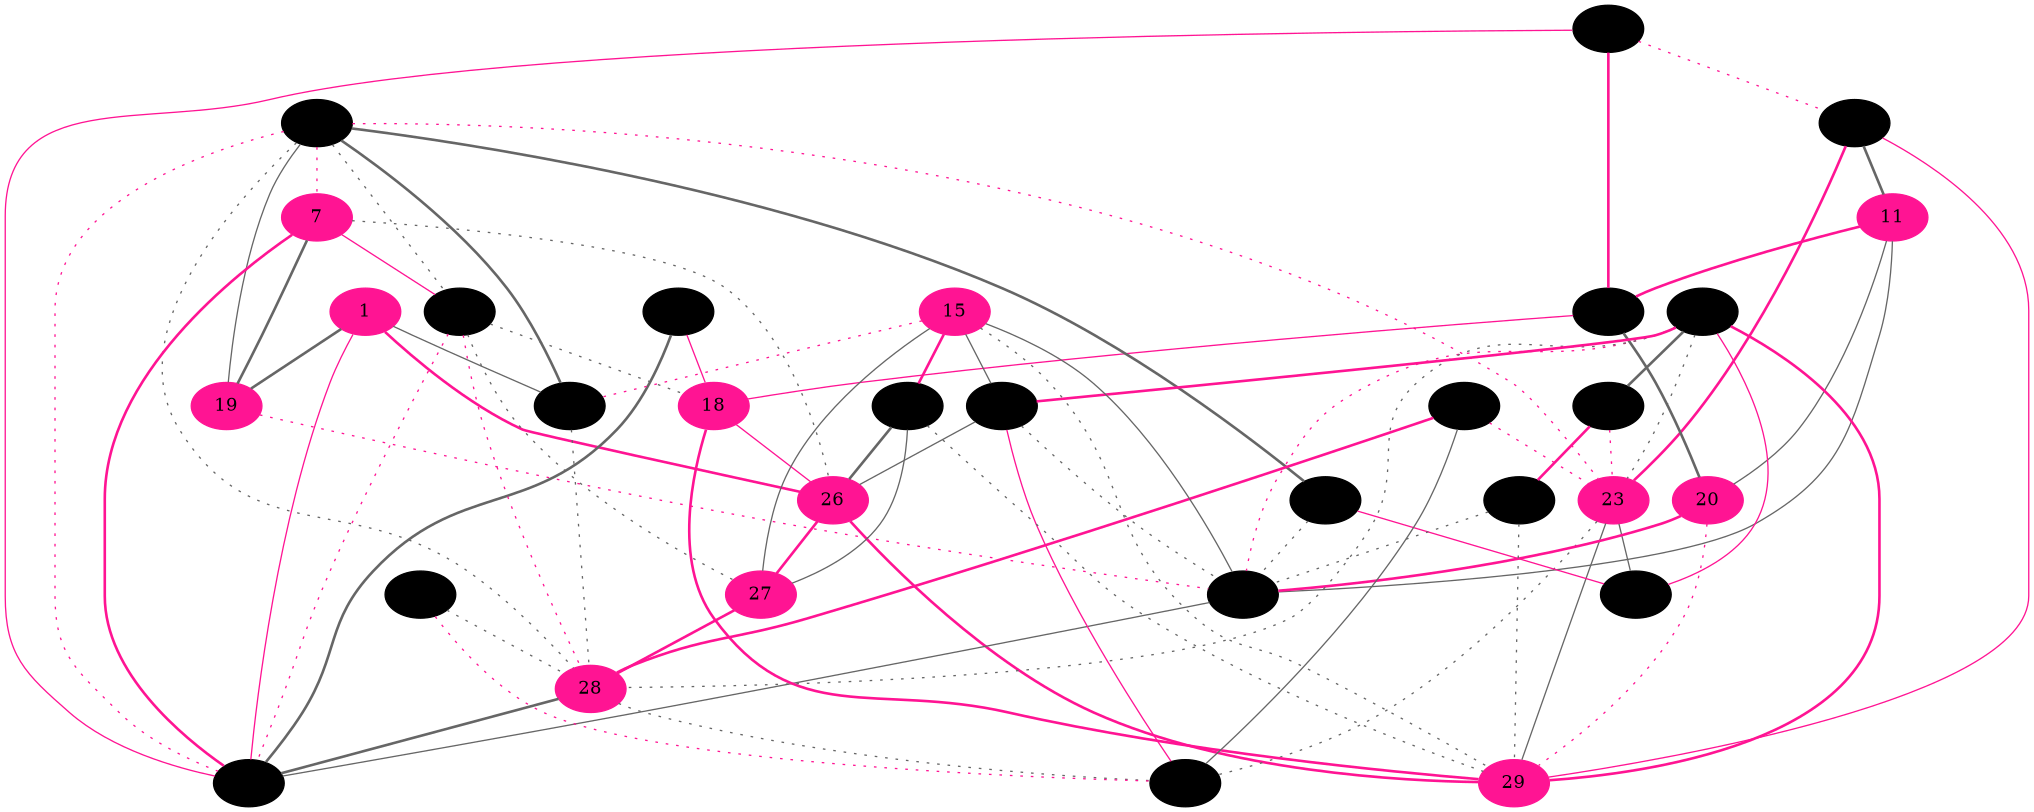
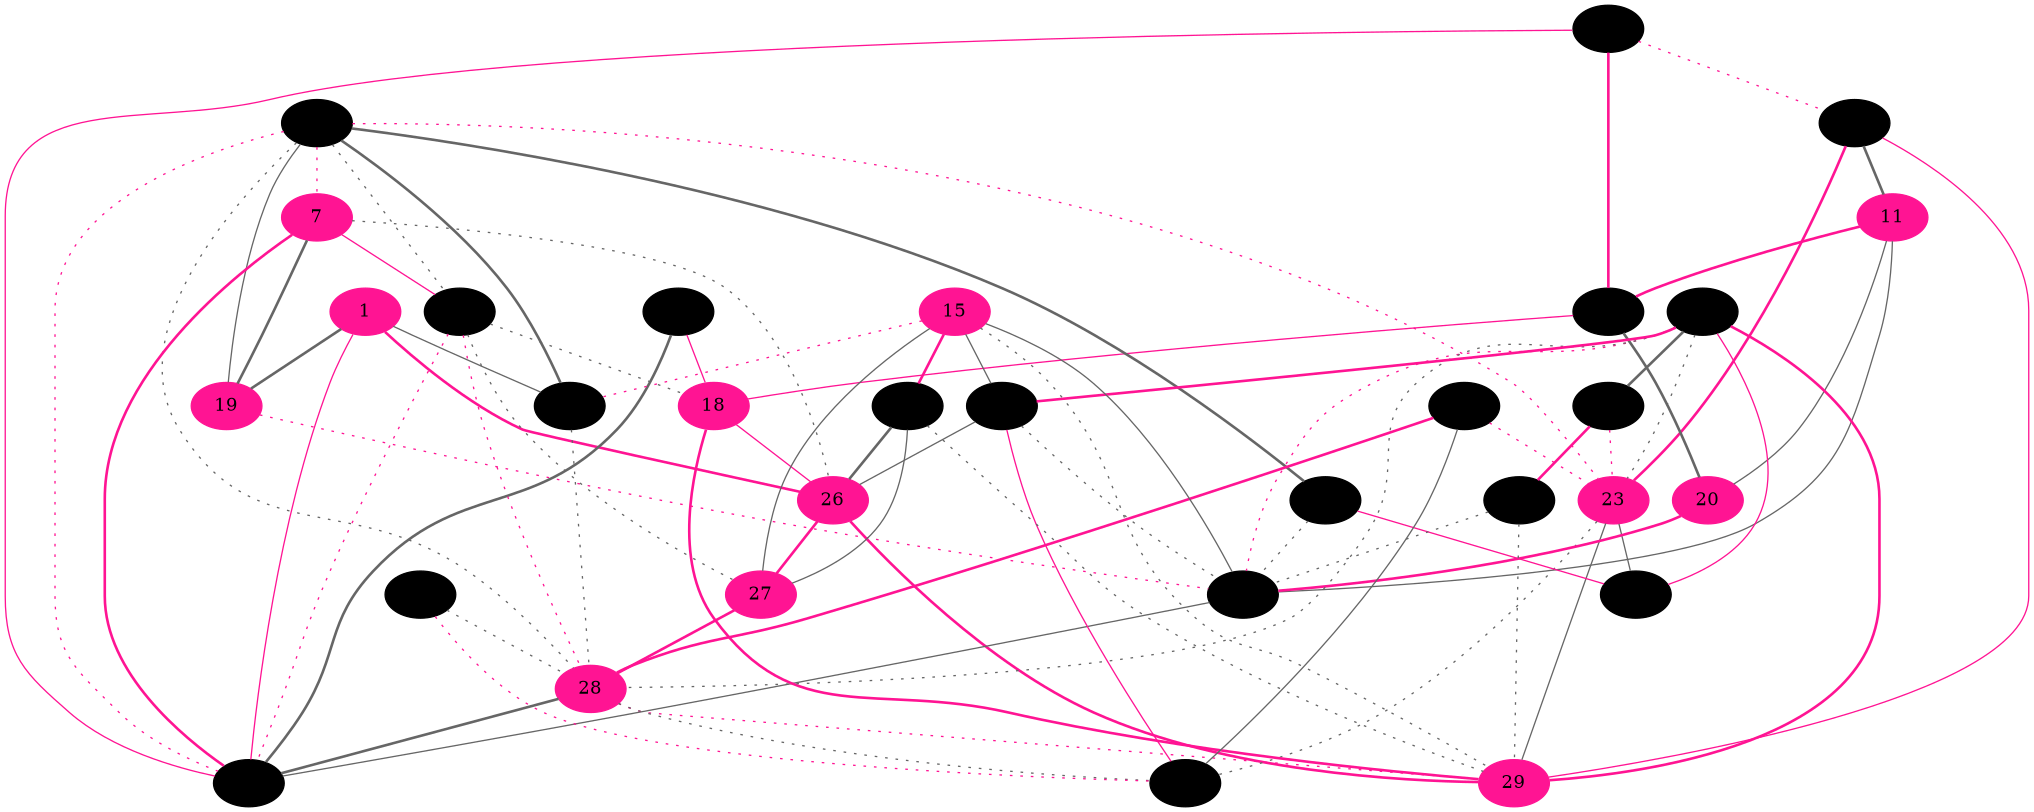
(1652, 663) -> (1048, 745)
